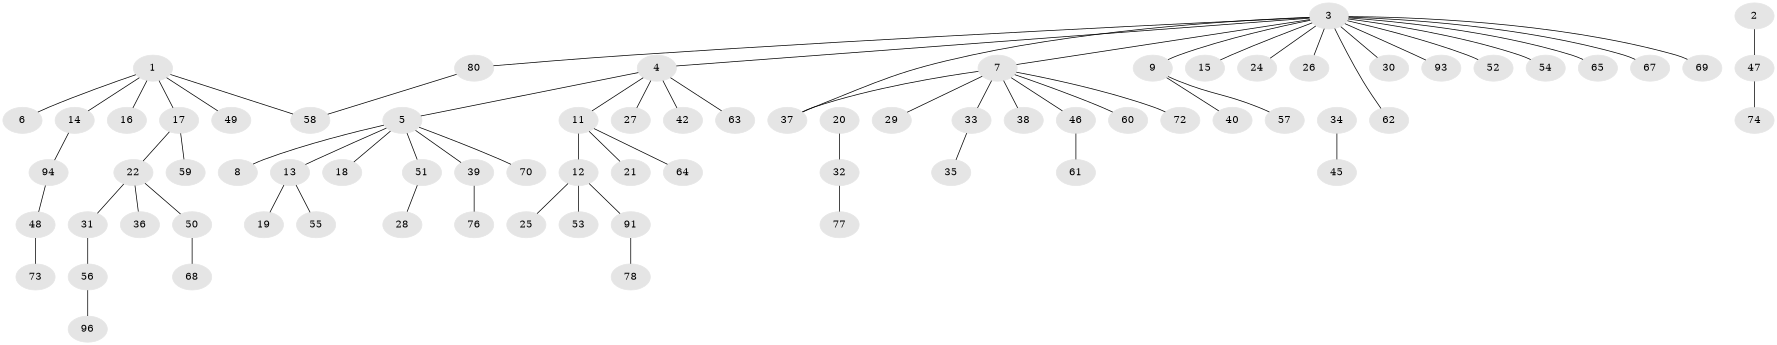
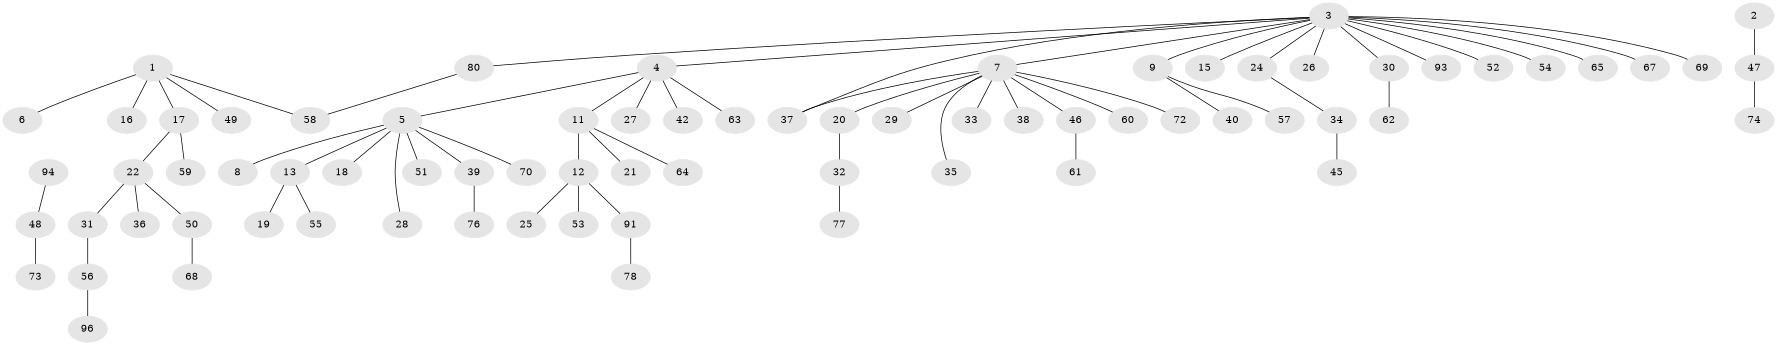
(1356, 69) -> (1389, 94)
none -> (916, 90)
none -> (1297, 94)
(75, 120) -> none
(961, 146) -> (945, 110)
(412, 199) -> (395, 173)
